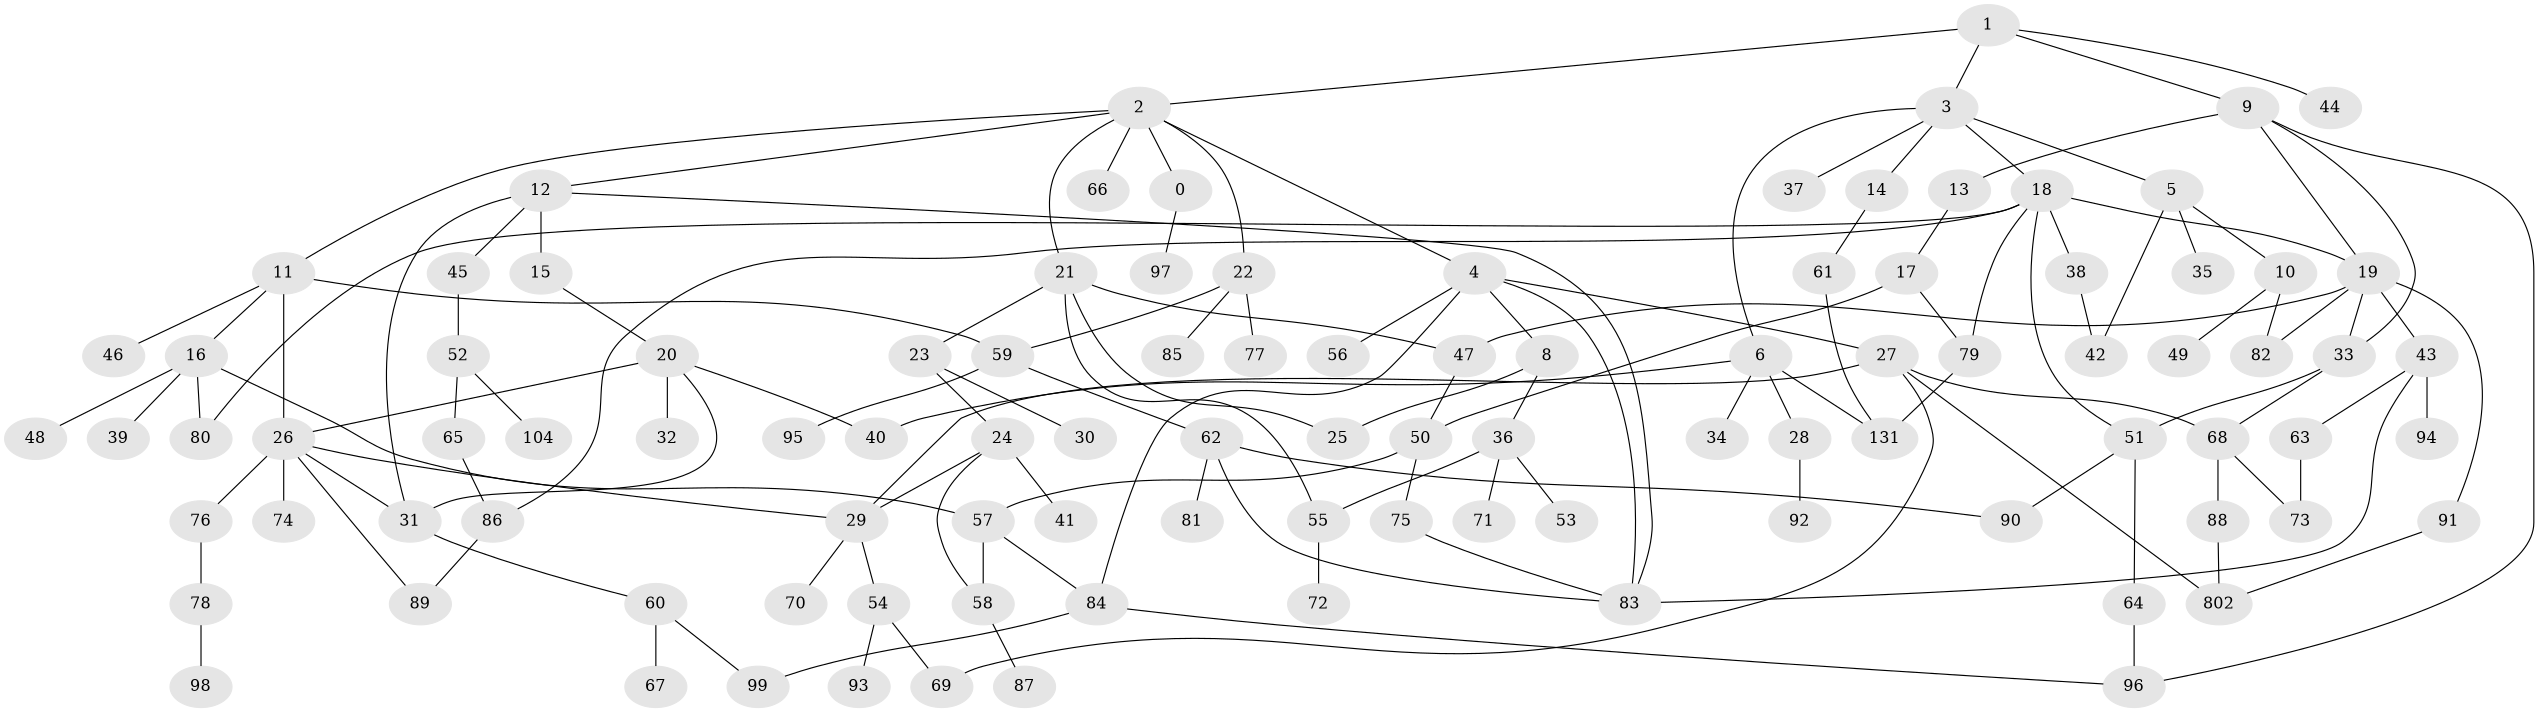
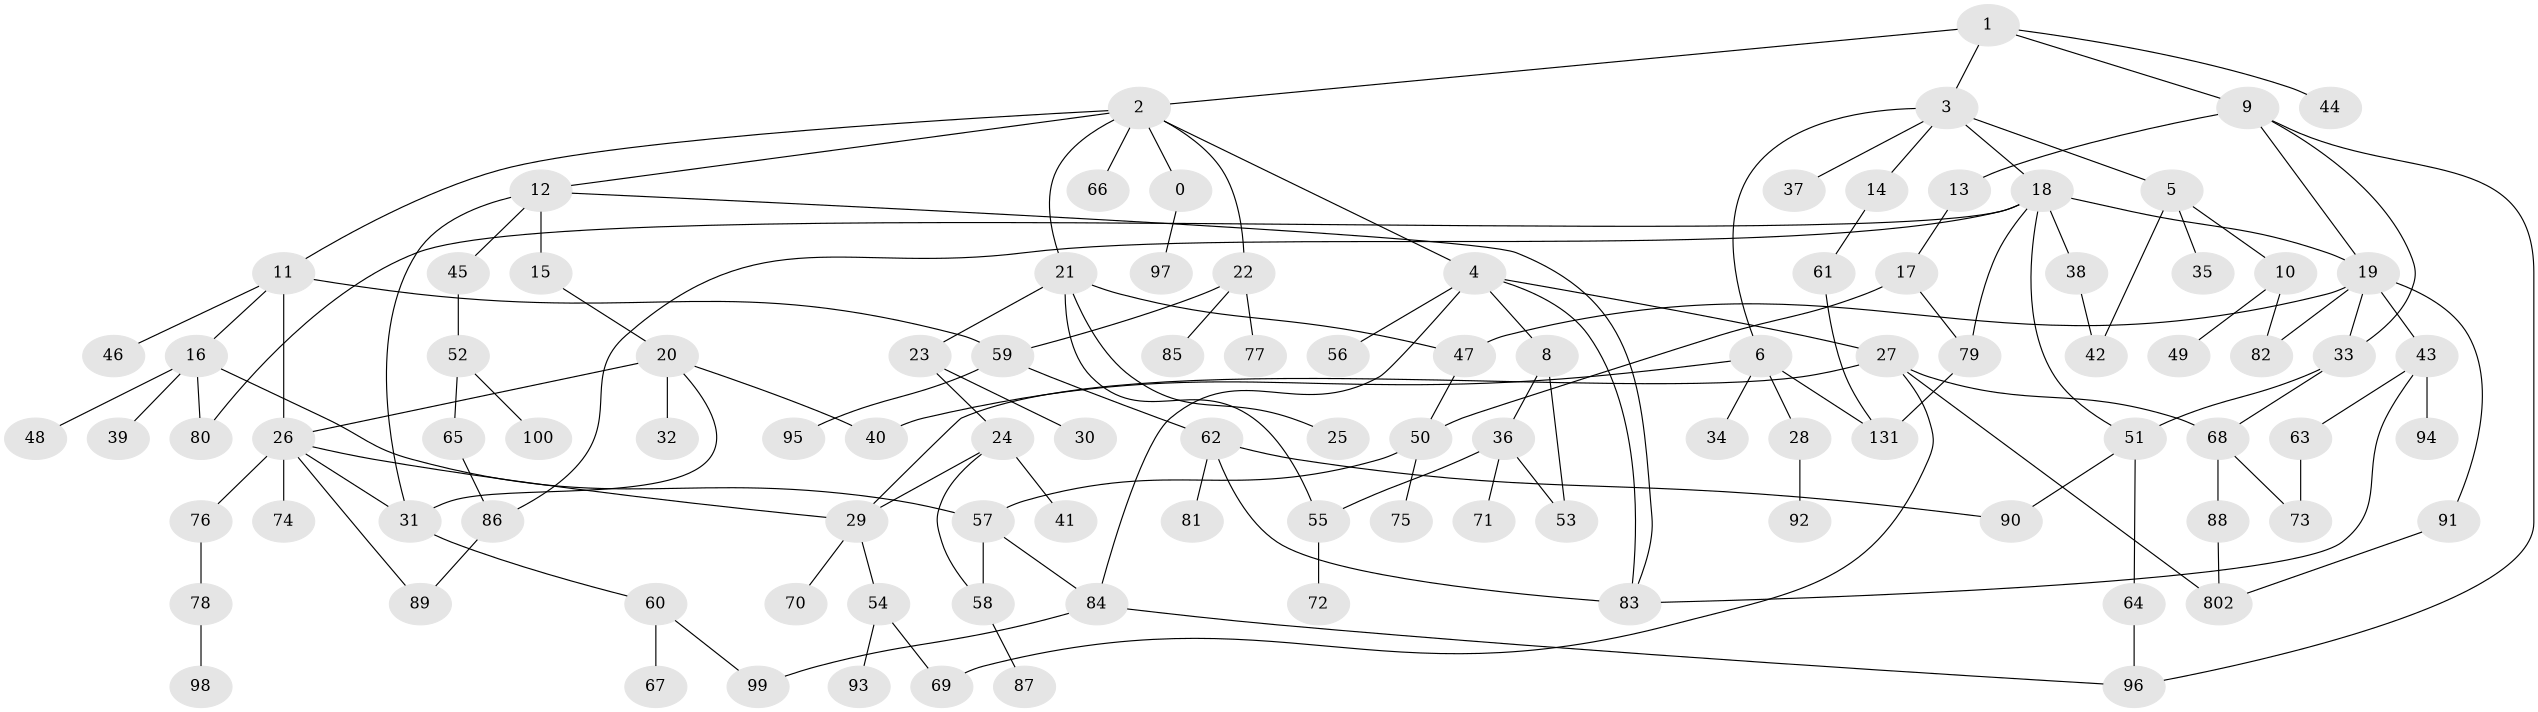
(1455, 394) -> (1557, 439)
(539, 439) -> (539, 439)
(1513, 567) -> none
